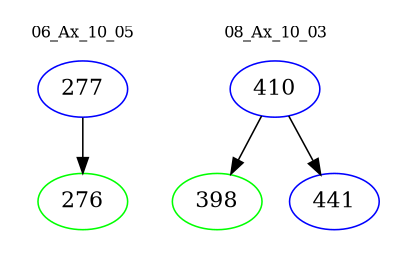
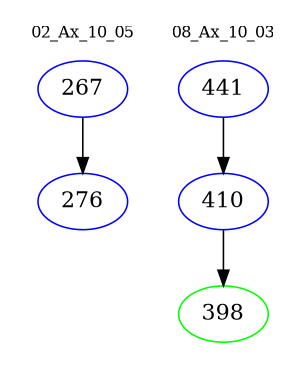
(83, 34) -> (83, 34)
(83, 89) -> (83, 89)
(301, 138) -> (223, 138)
(83, 202) -> (83, 202)
